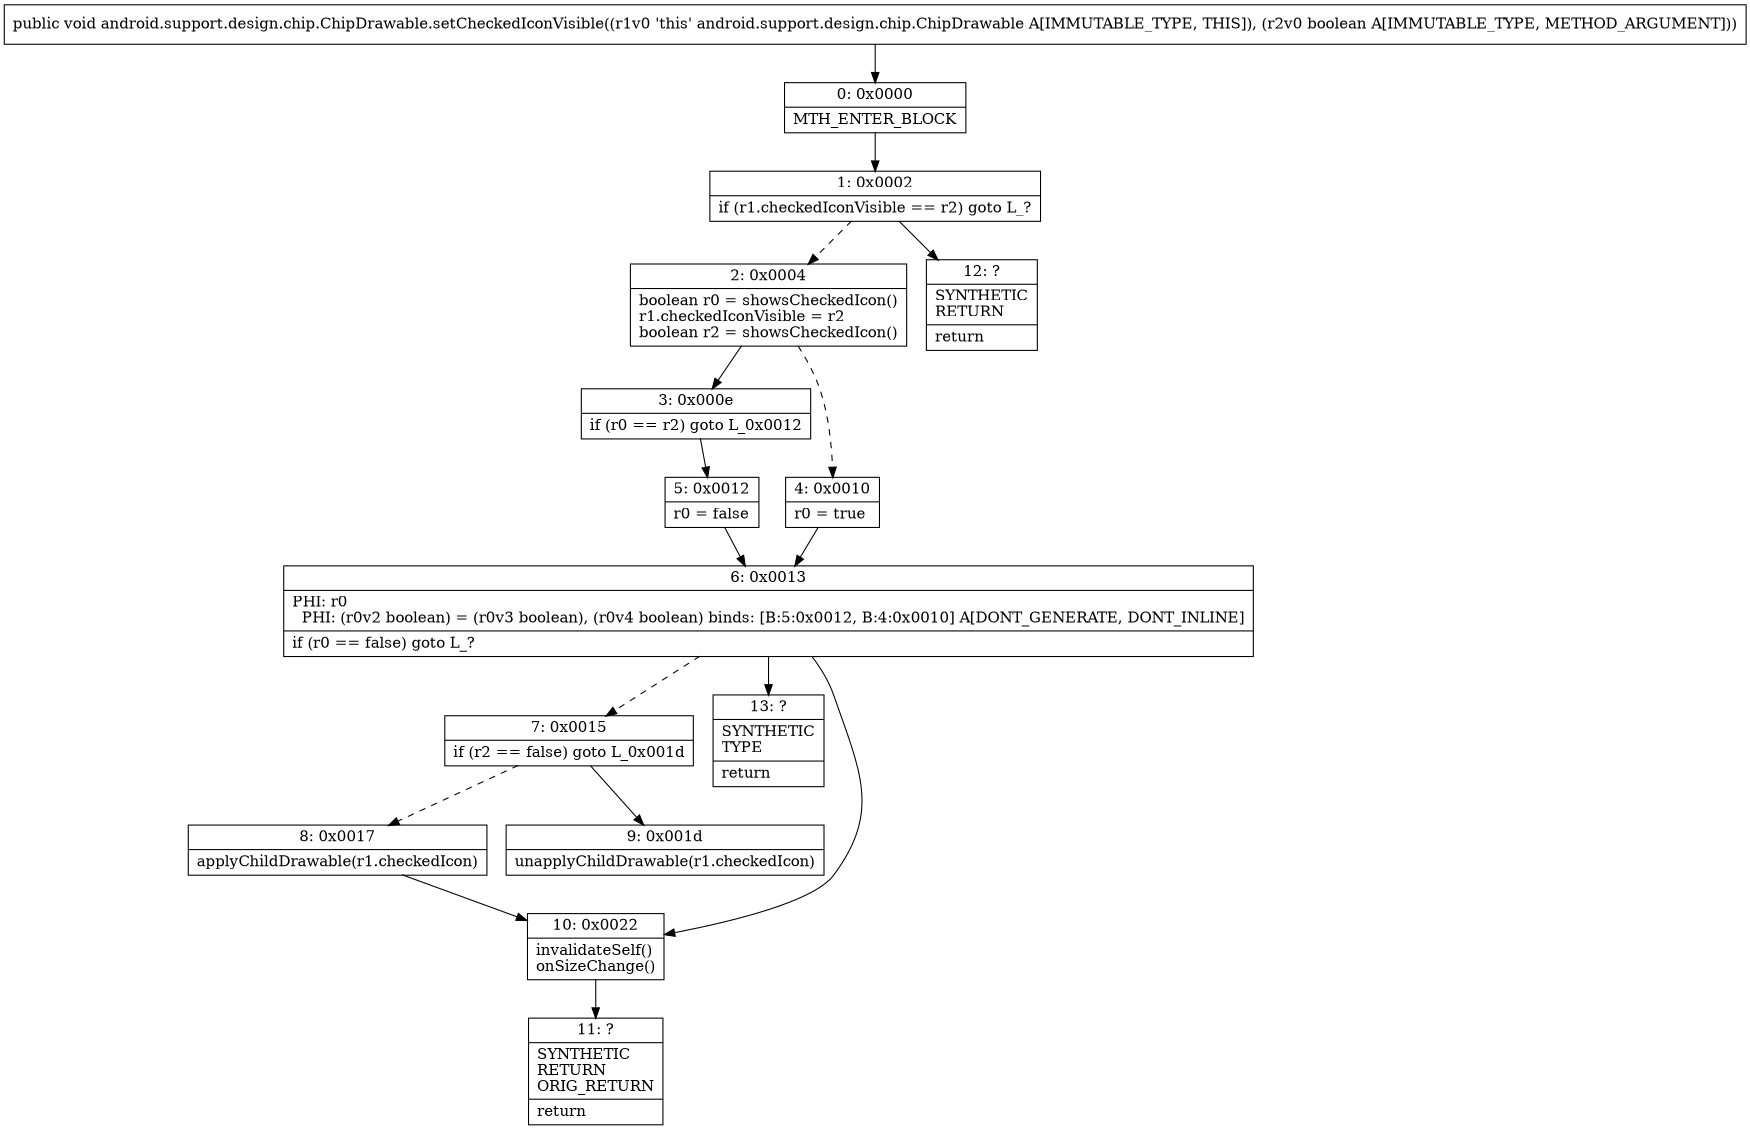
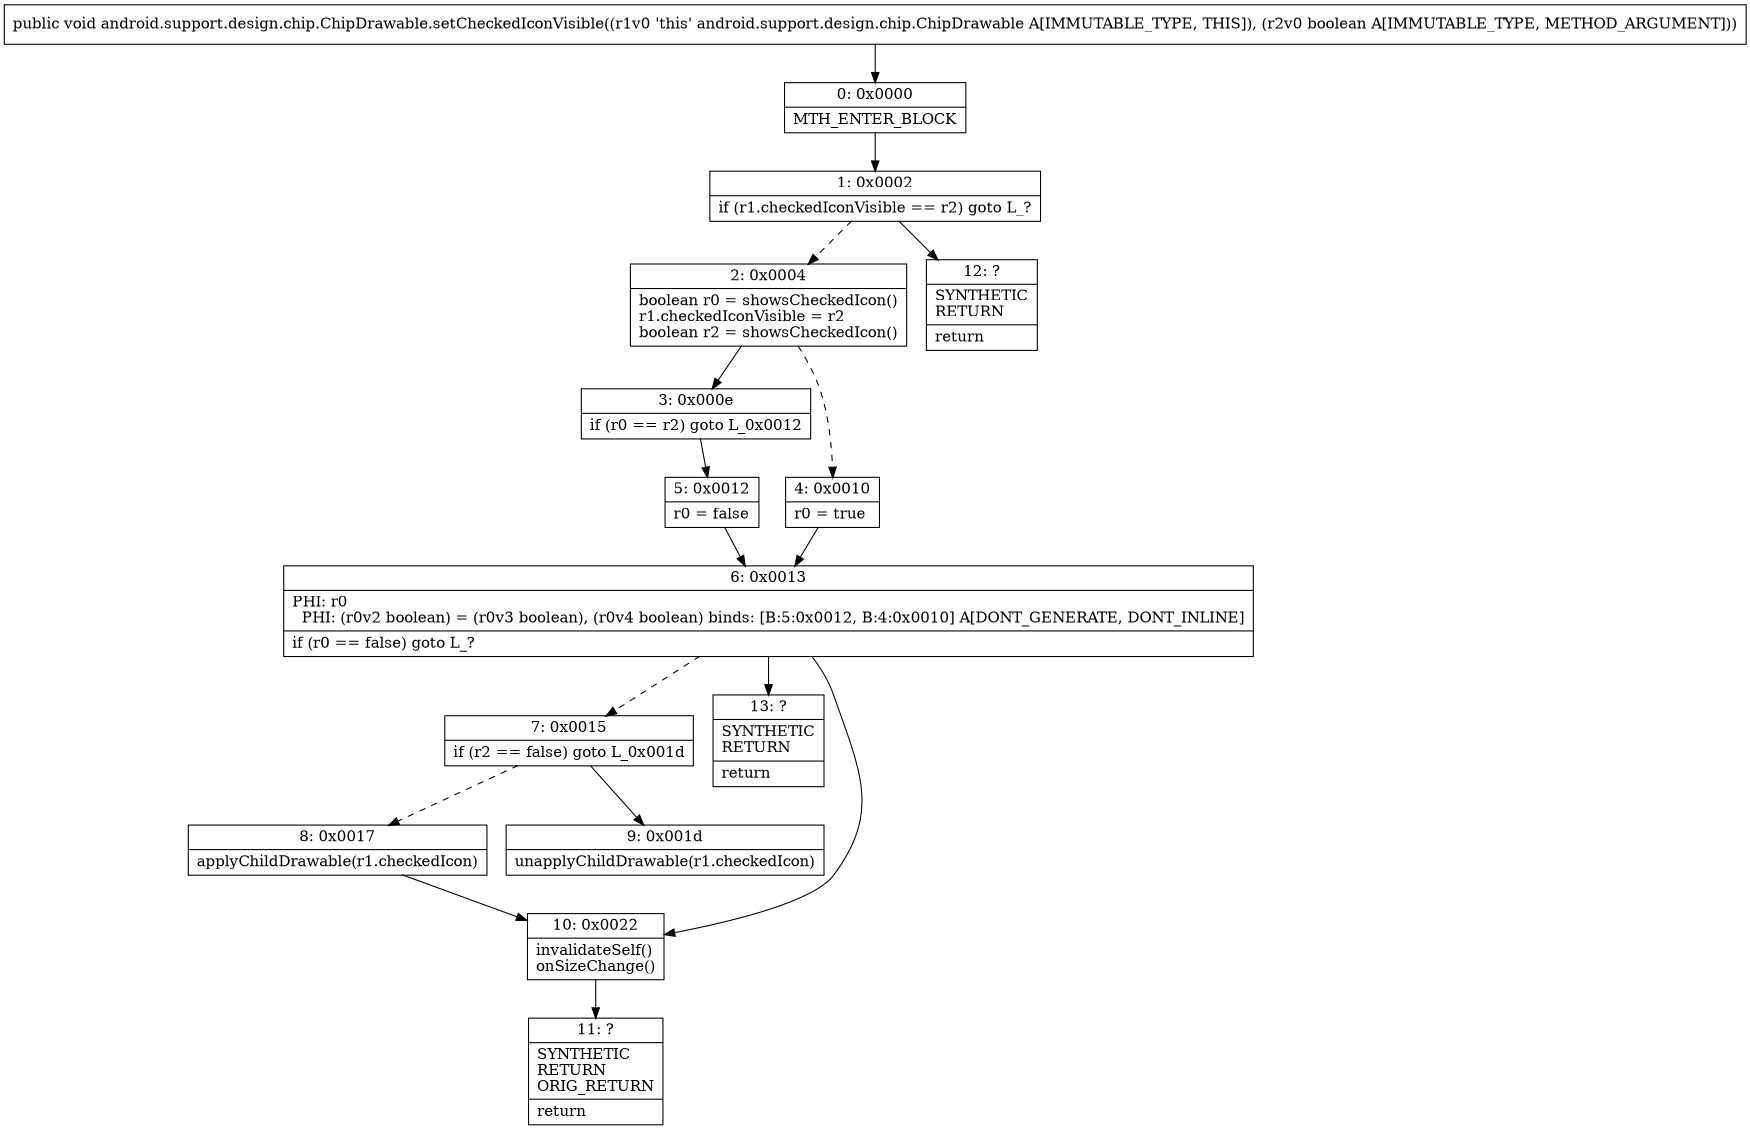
(742, 748) -> (756, 748)
